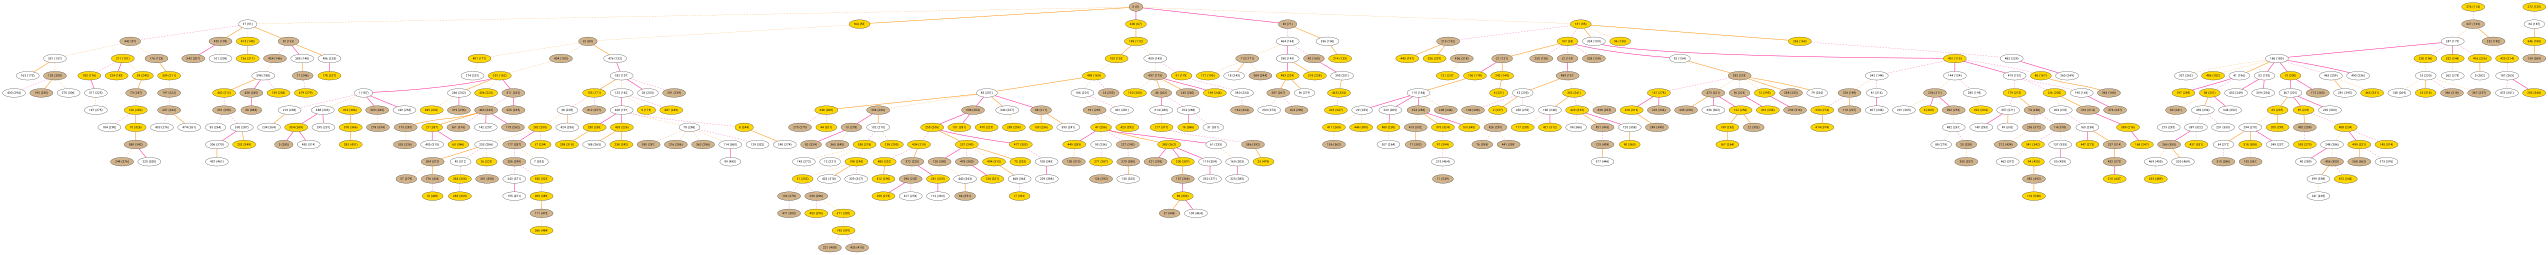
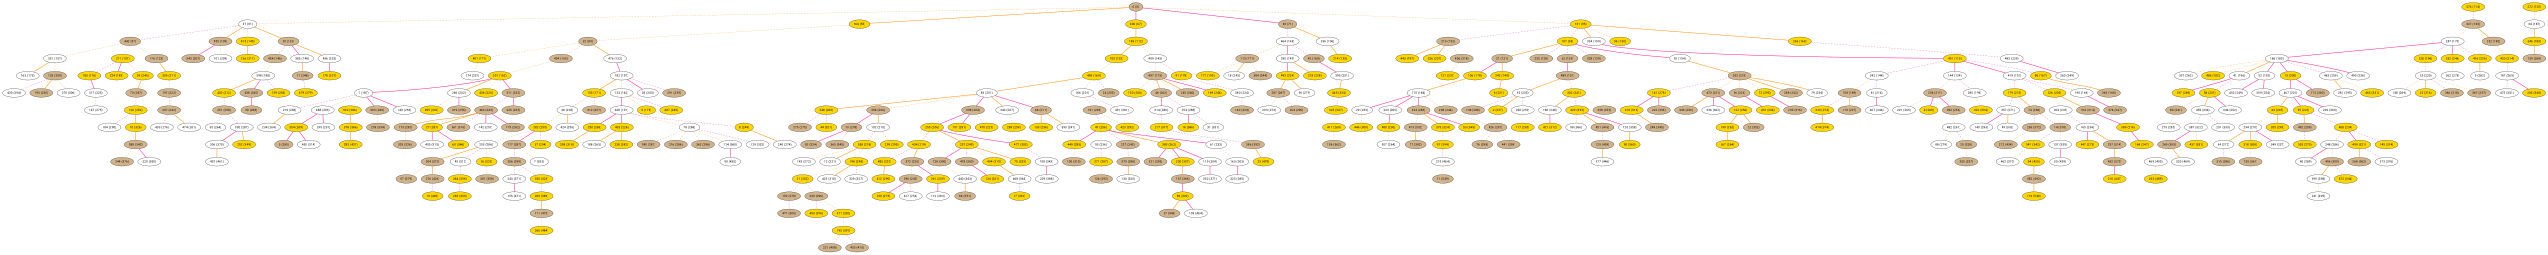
(847, 153) -> (847, 153)
